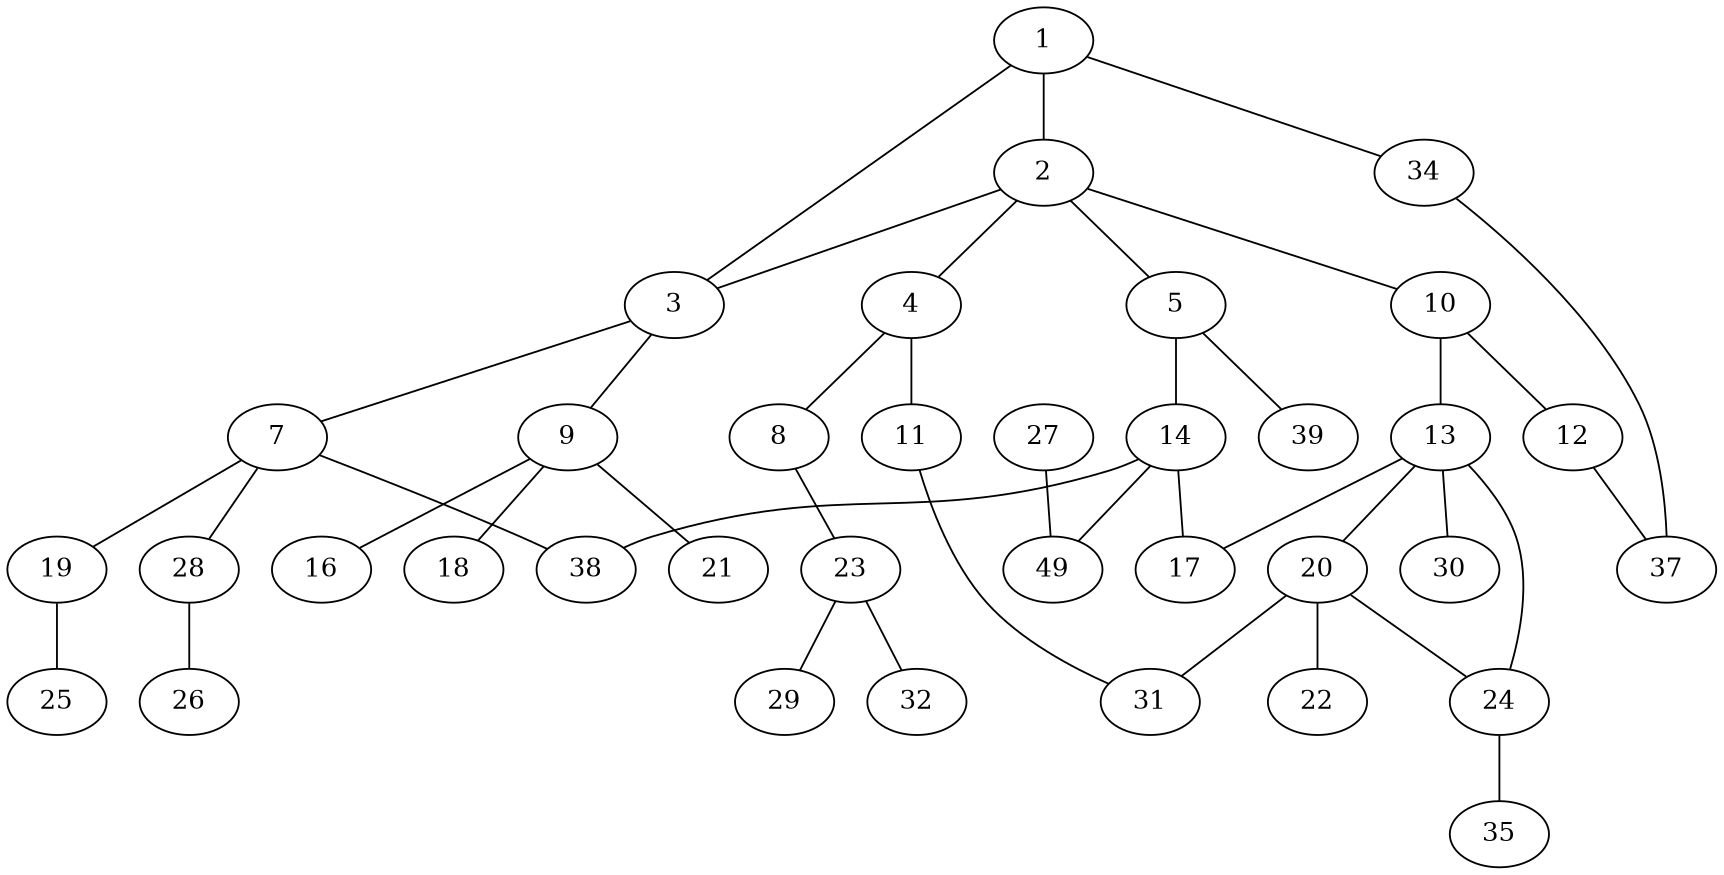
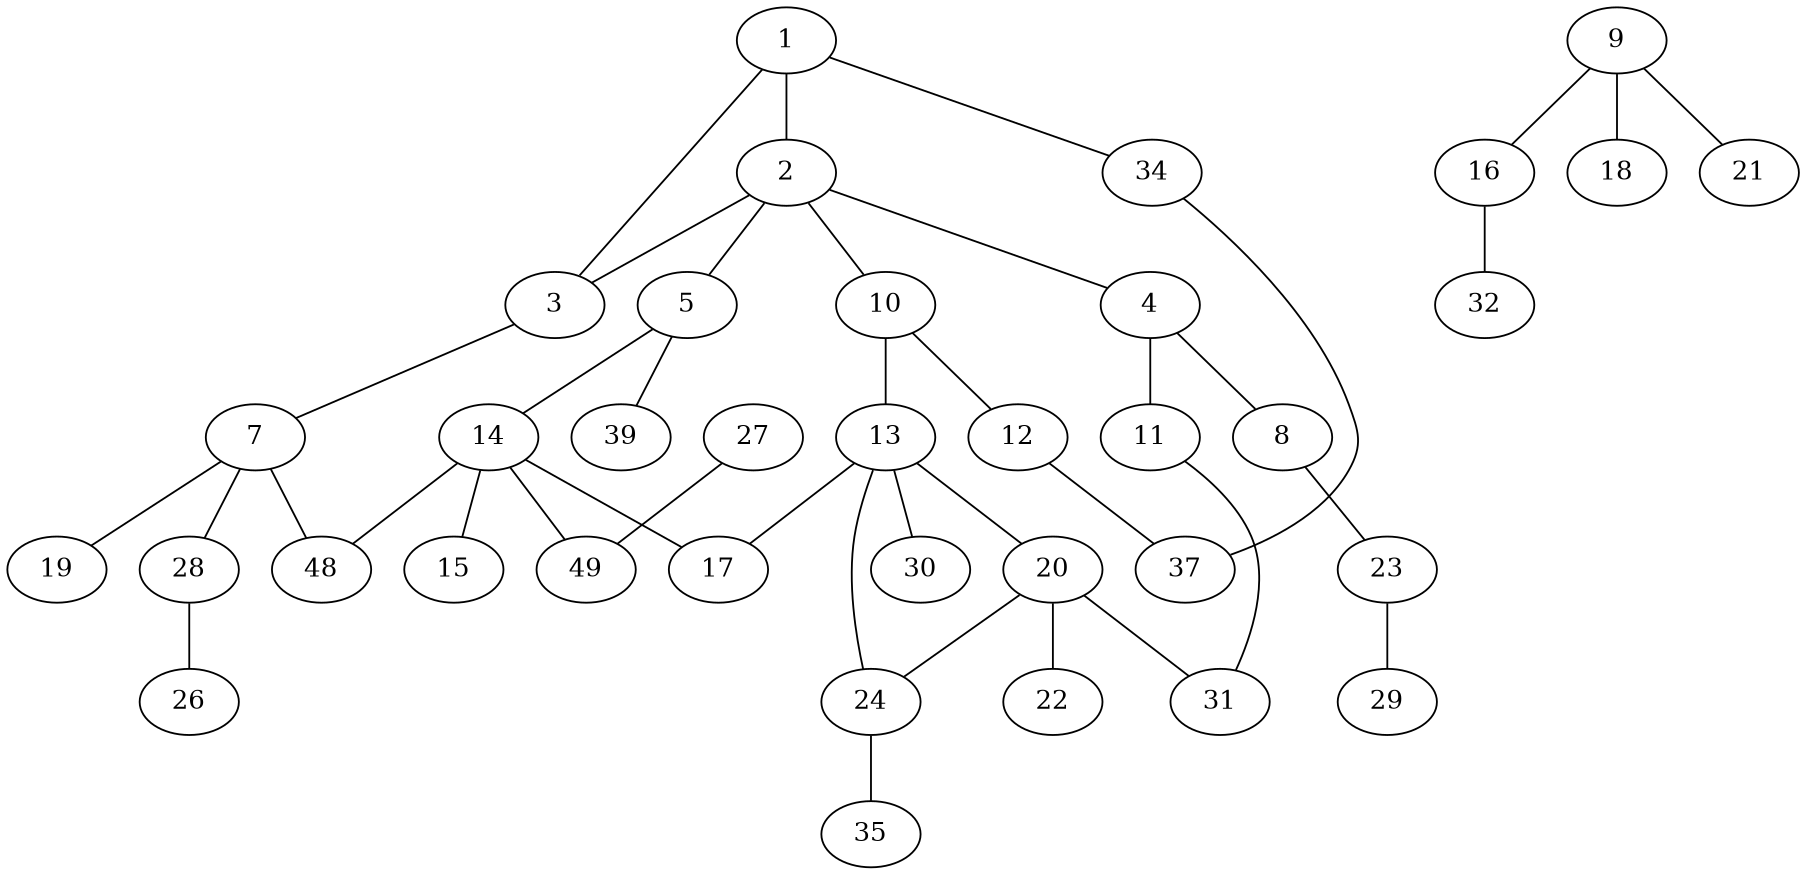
(621, 371) -> none
none -> (454, 570)
(586, 570) -> (322, 570)
(884, 636) -> (1485, 239)
(57, 702) -> none
